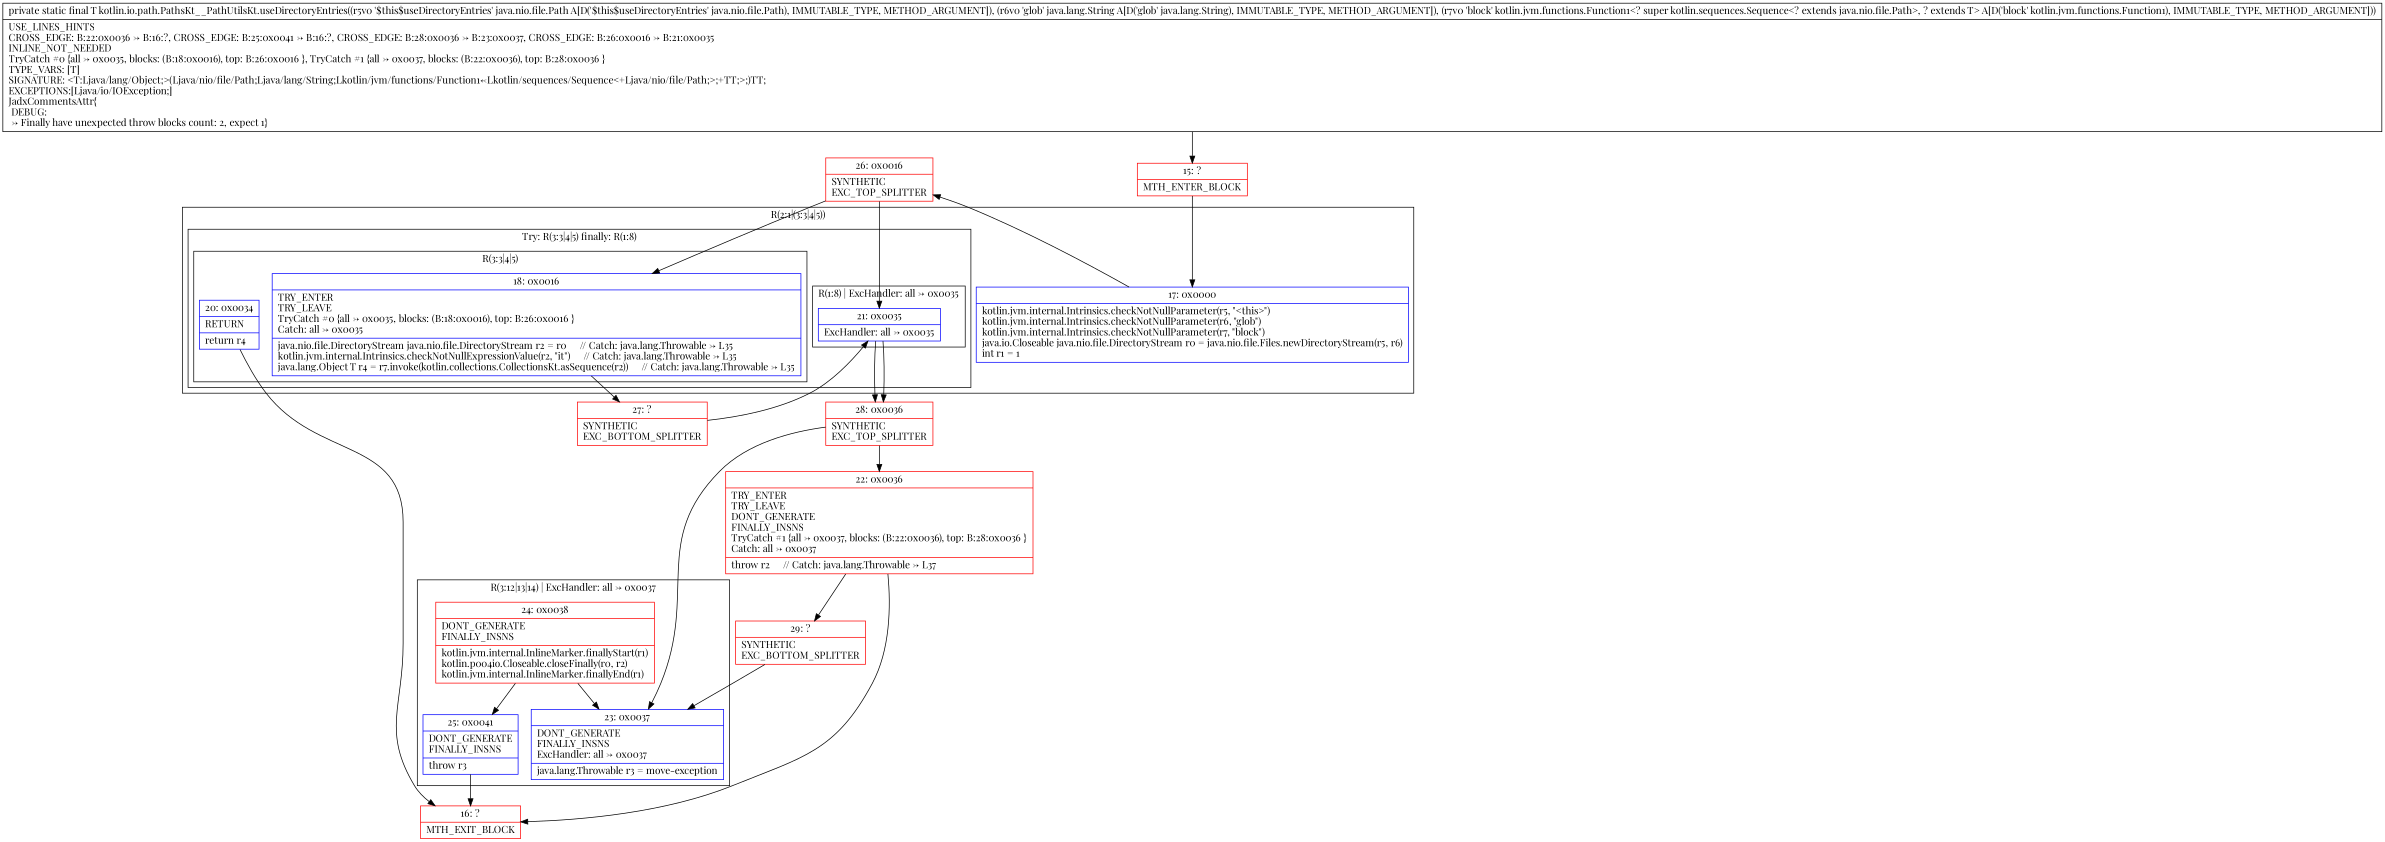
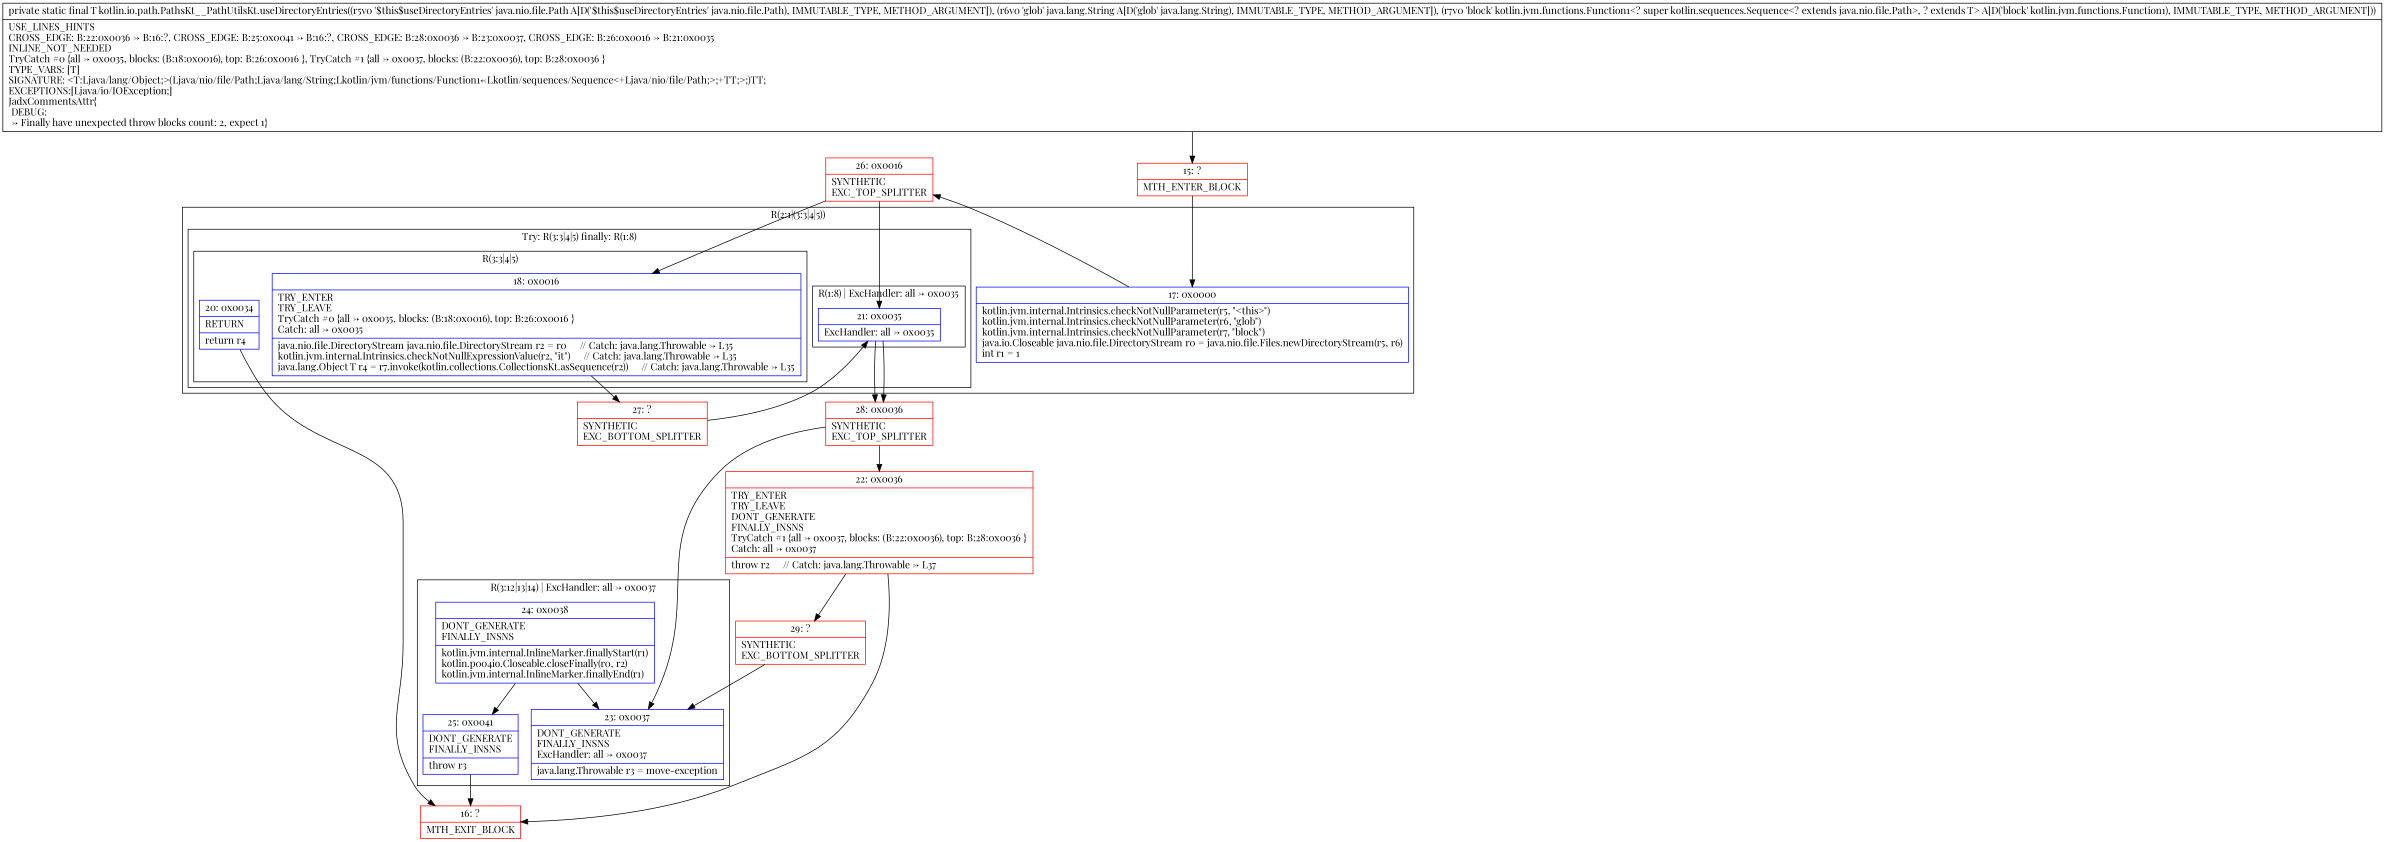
(545, 643) -> (545, 643)
